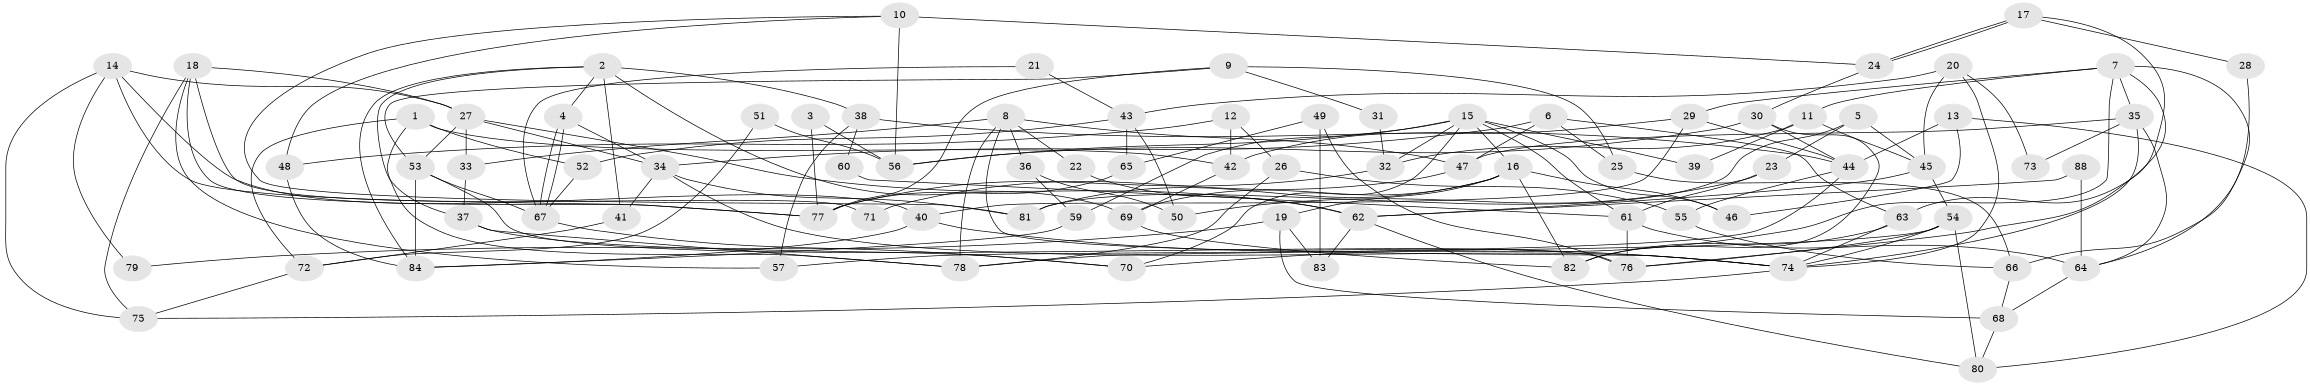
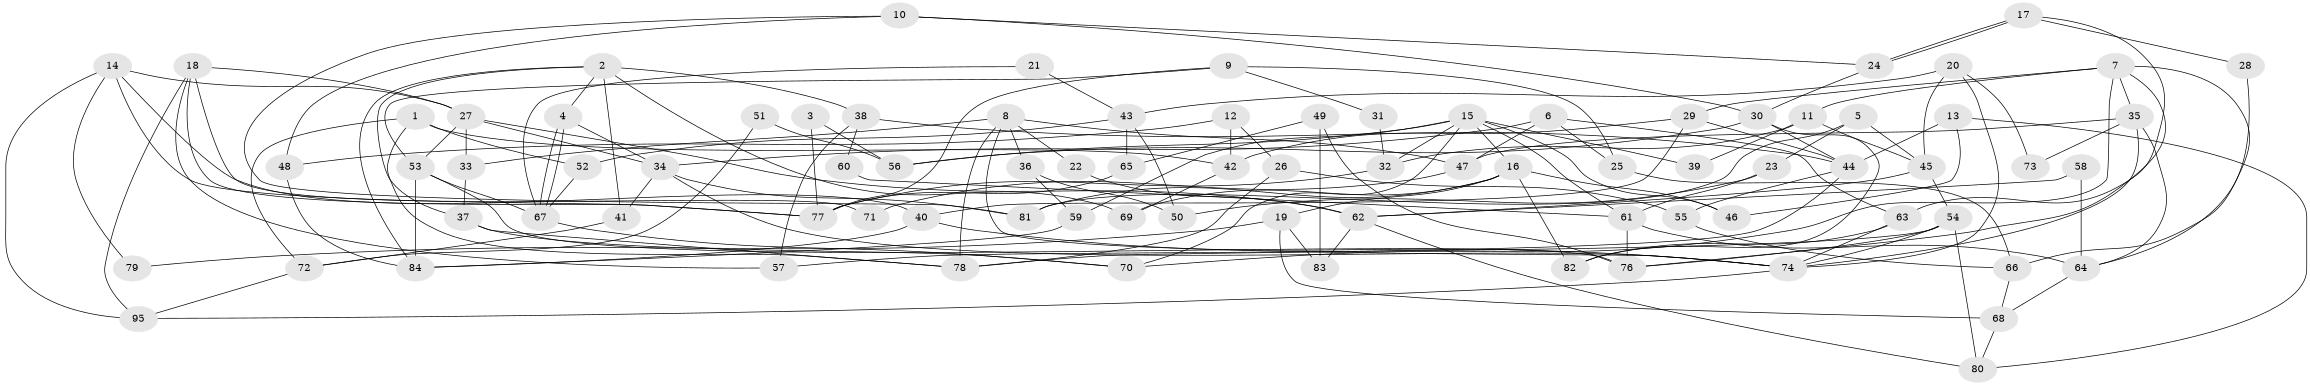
(897, 91) -> (1331, 49)
(2081, 167) -> (2081, 167)
(1397, 258) -> none
(139, 319) -> (139, 319)
